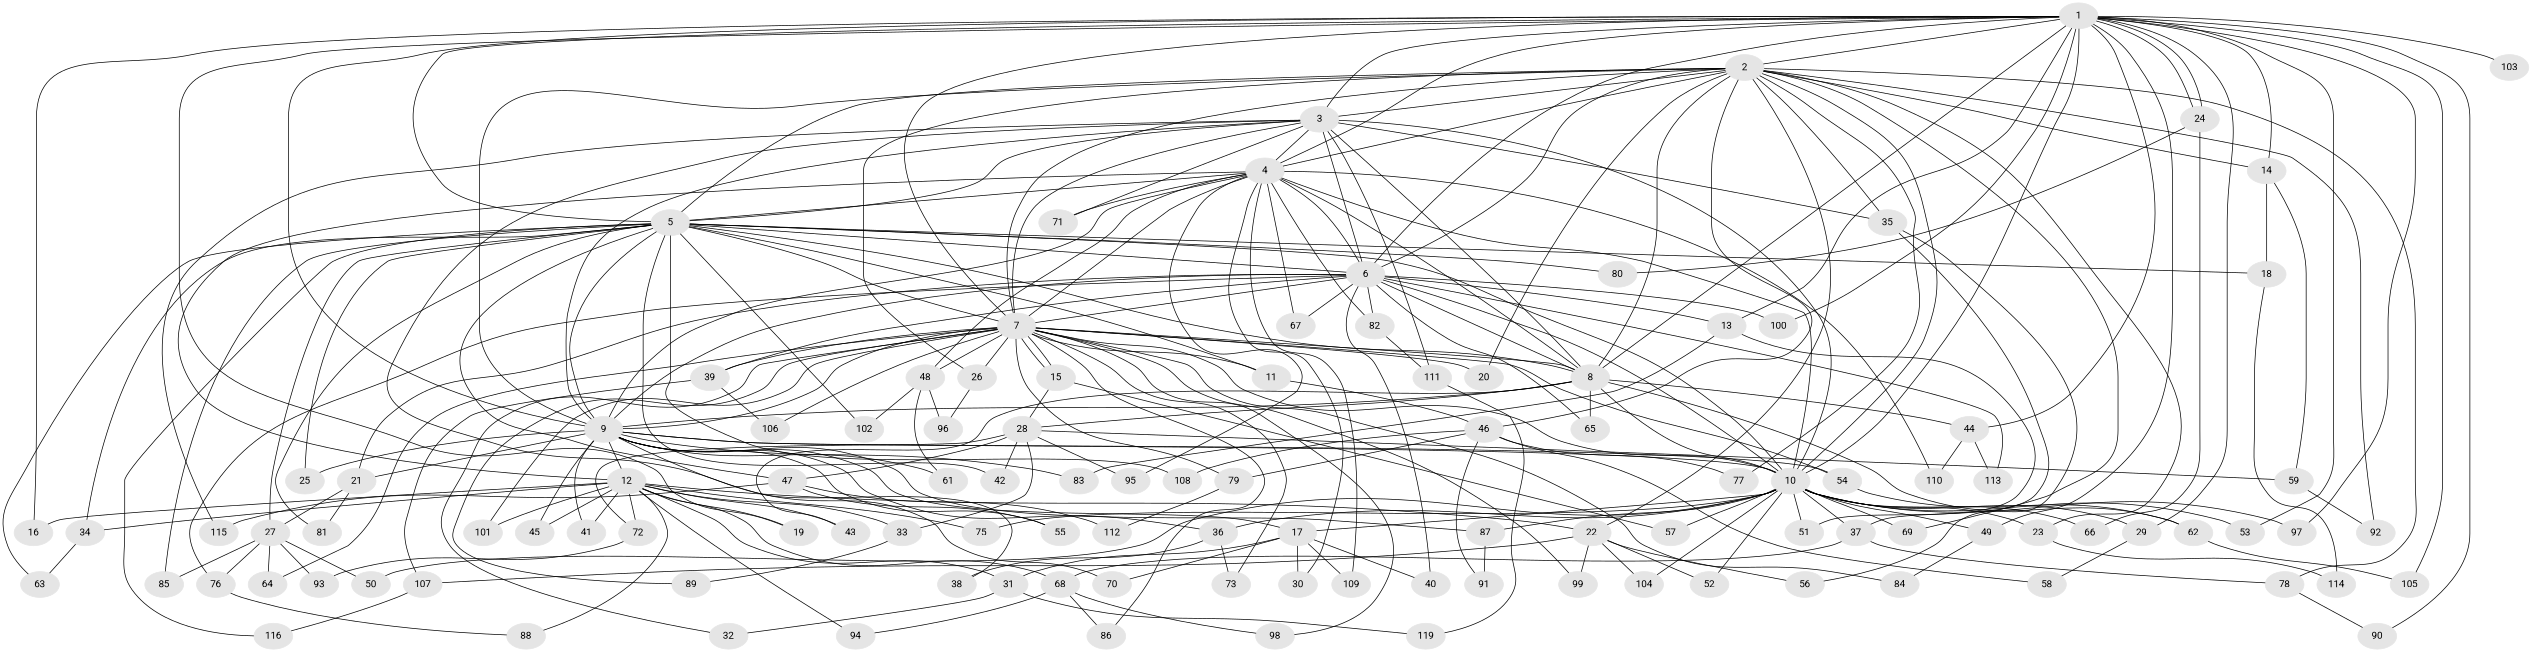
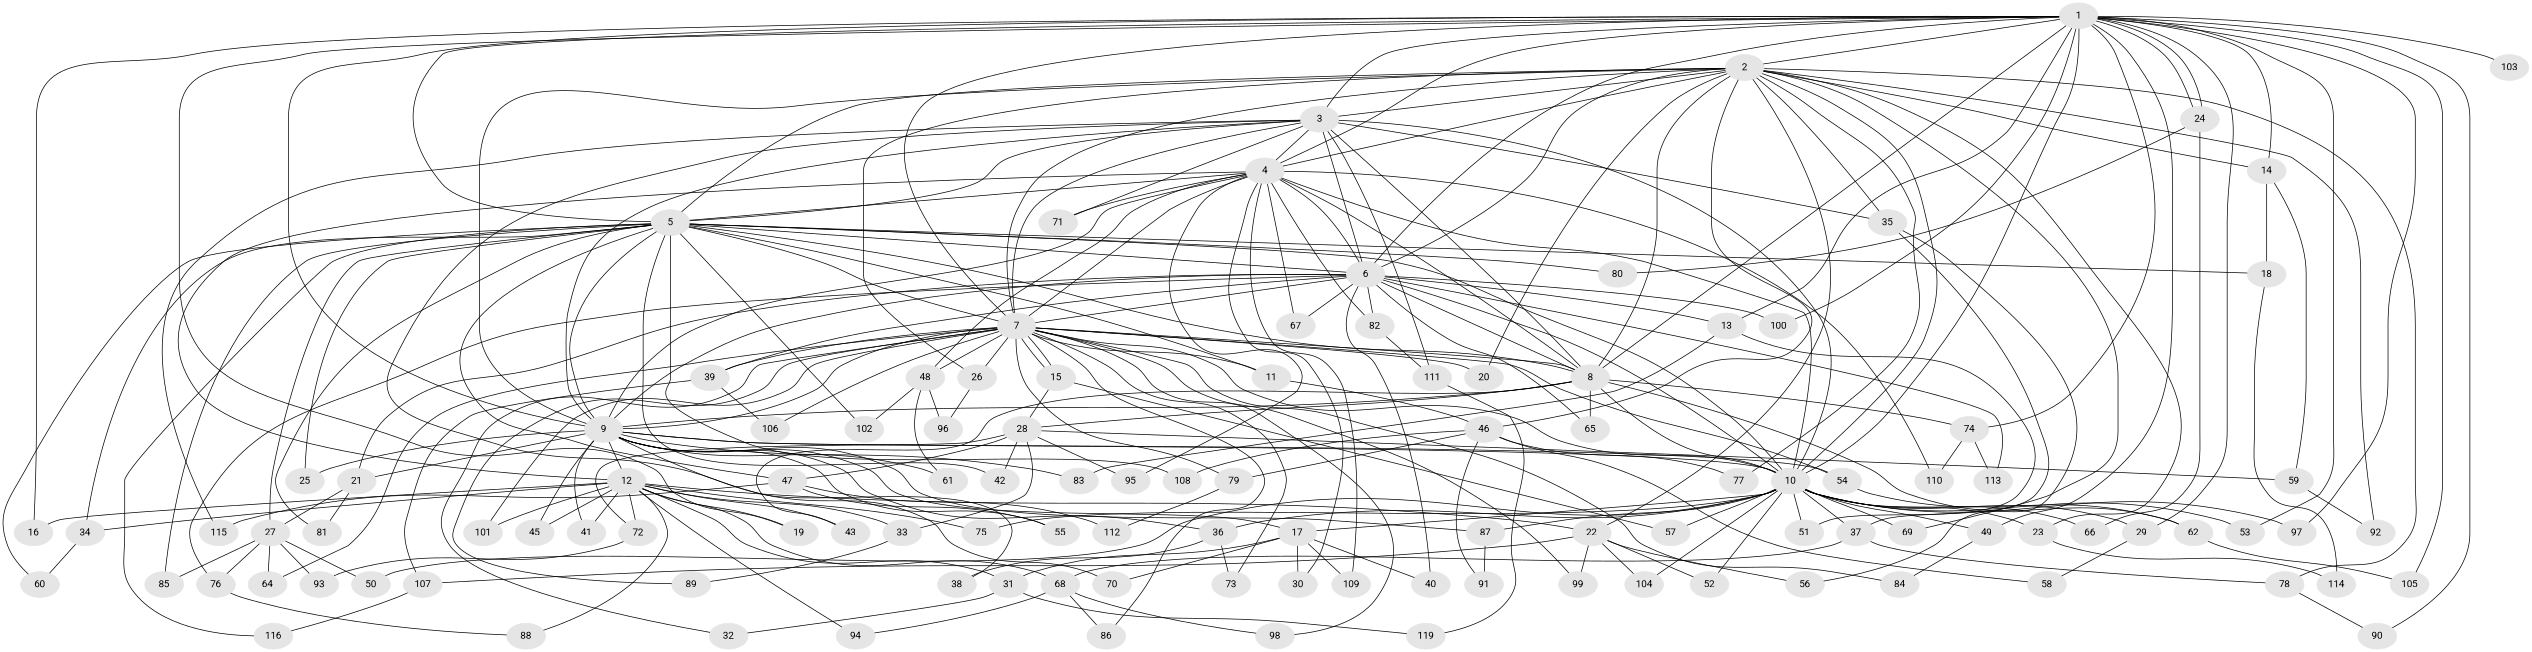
(1969, 429) -> (1969, 429)
(40, 584) -> (40, 584)
